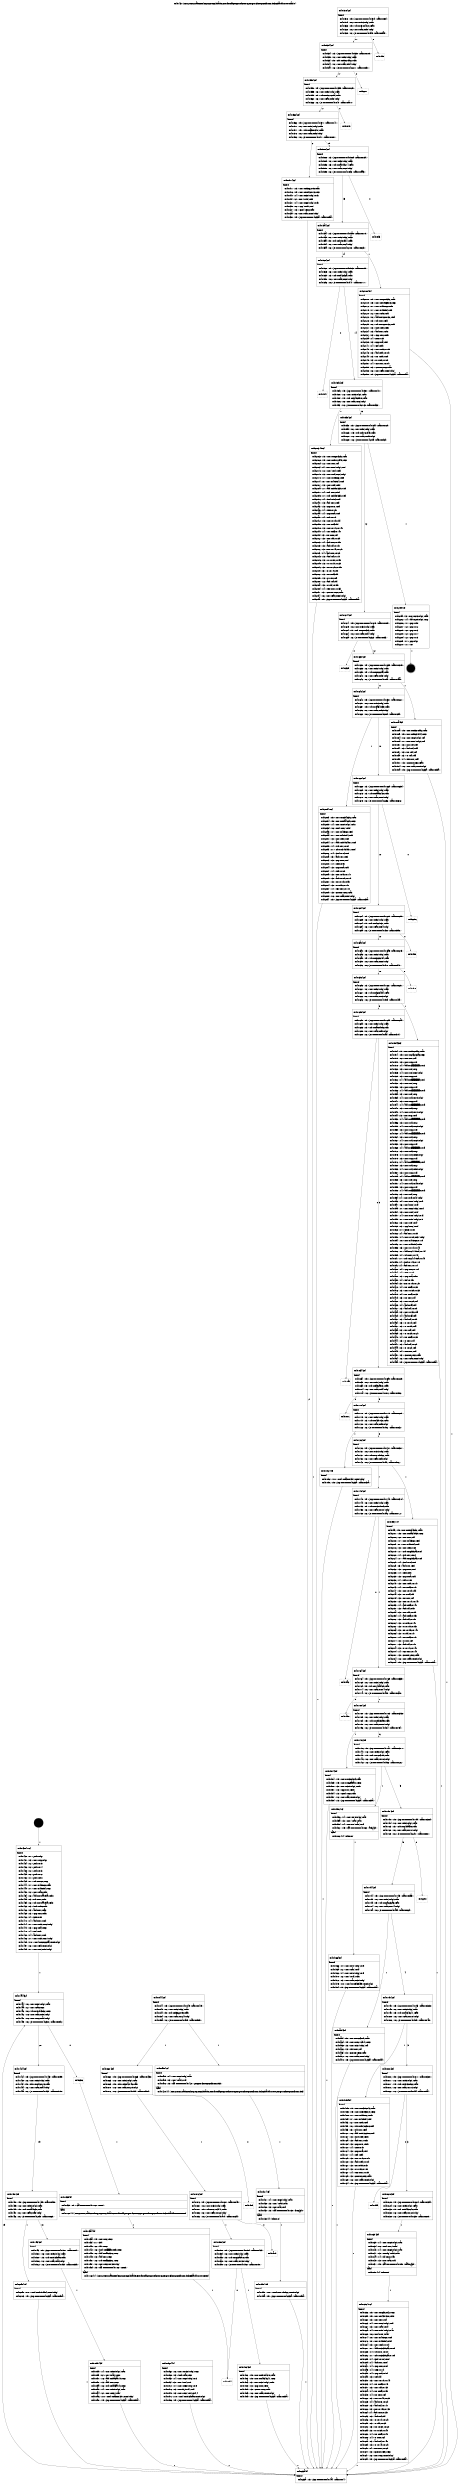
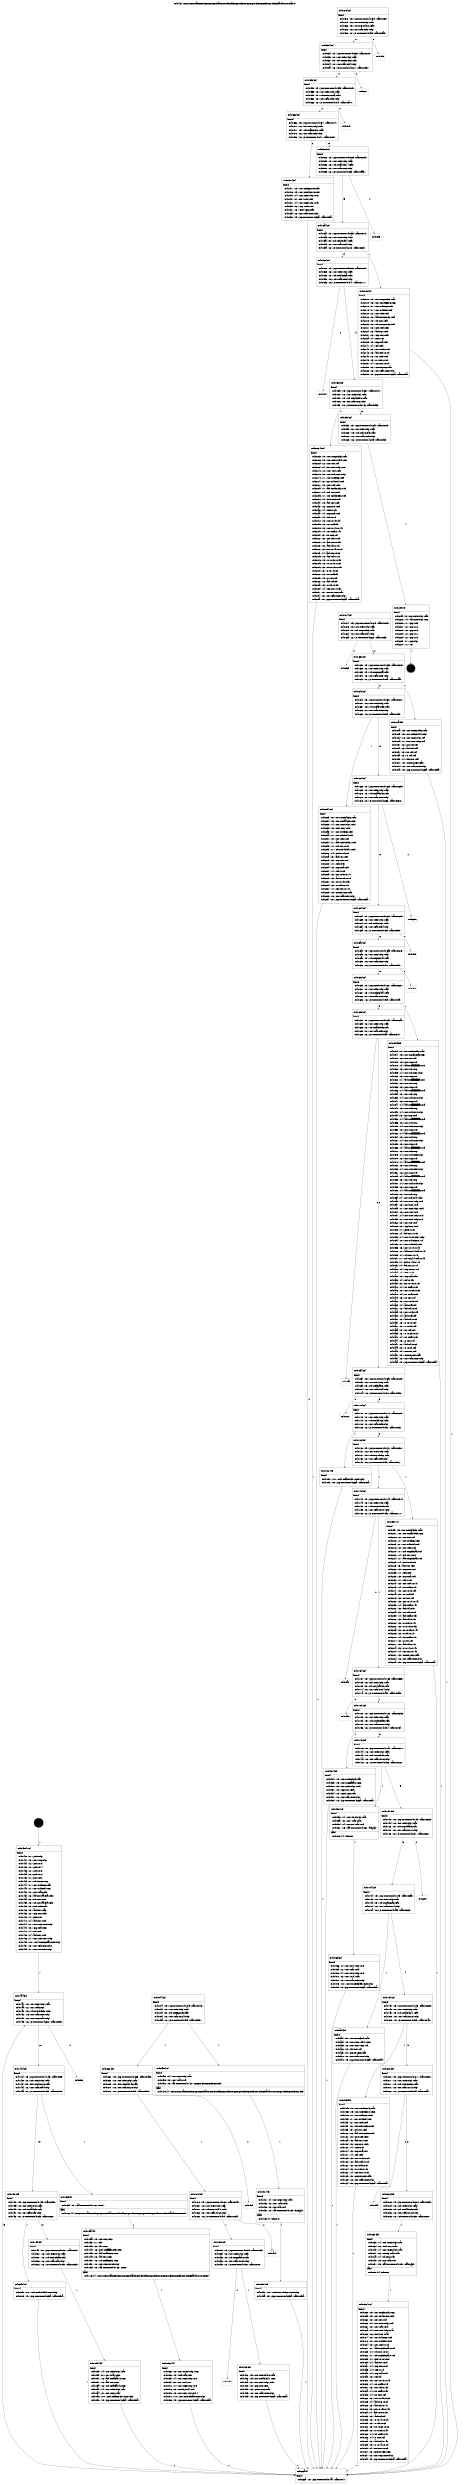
(364, 527) -> none
(99, 2138) -> (58, 2149)
(223, 2323) -> (167, 2319)
